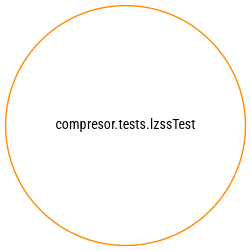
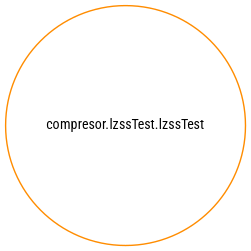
(126, 126) -> (126, 126)
